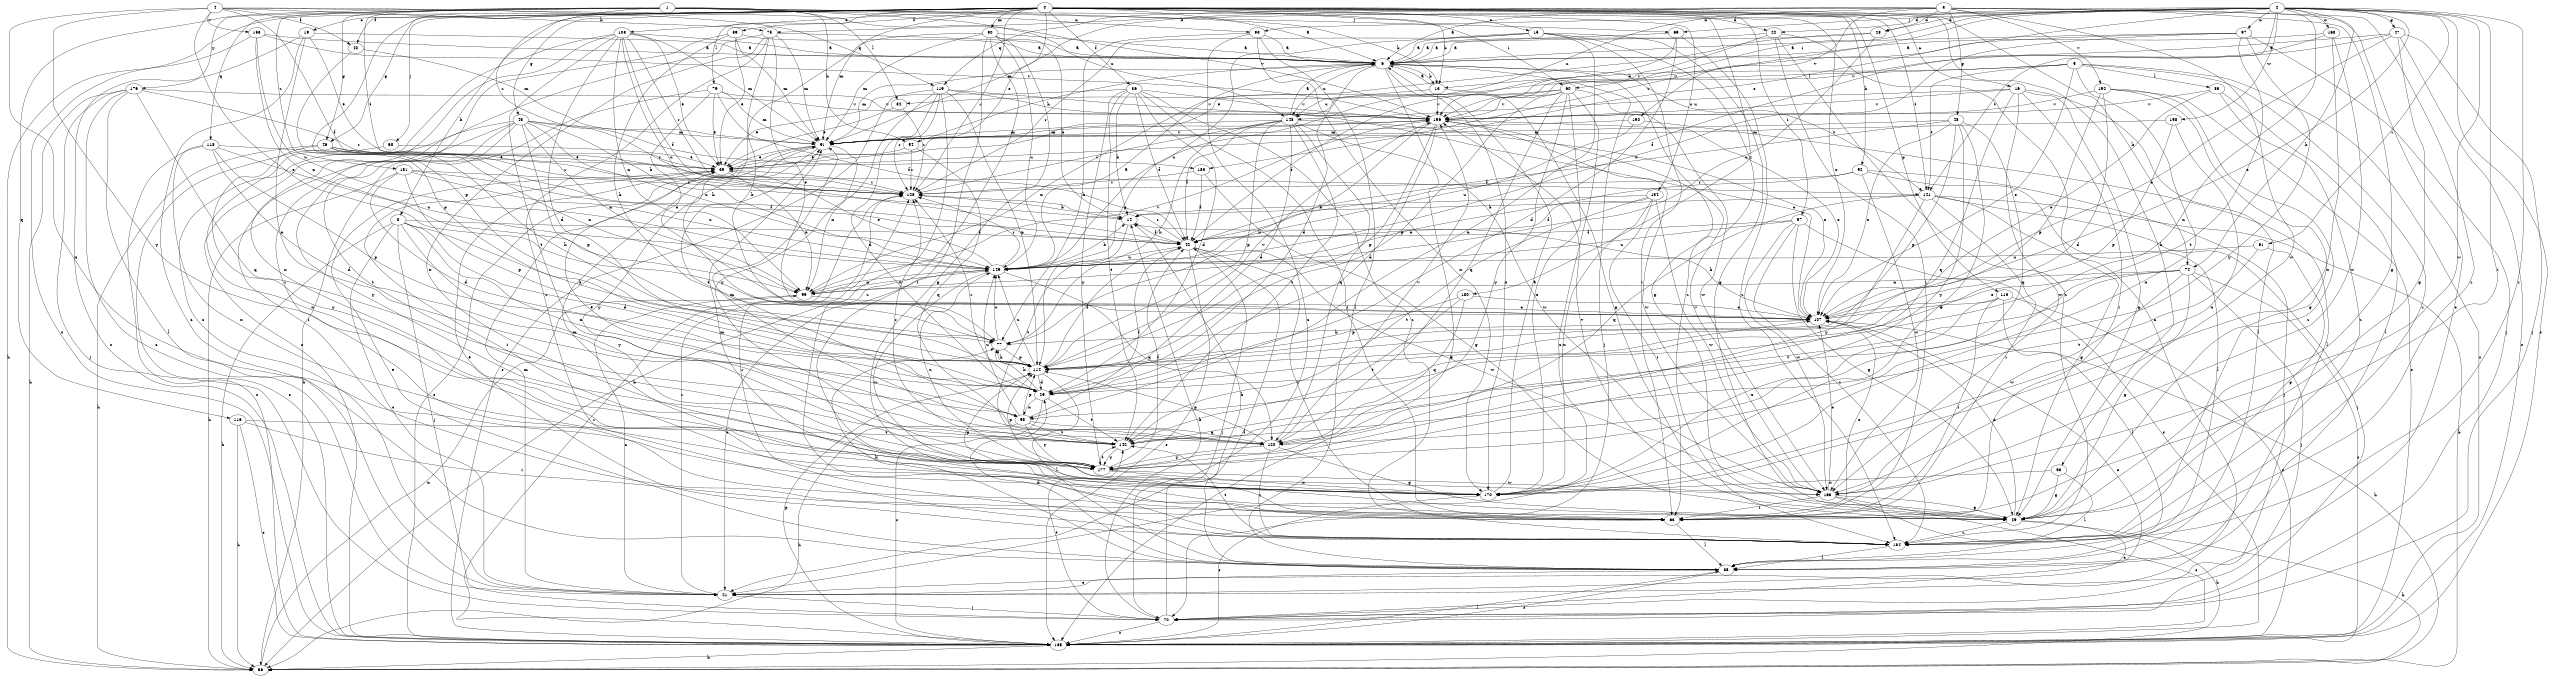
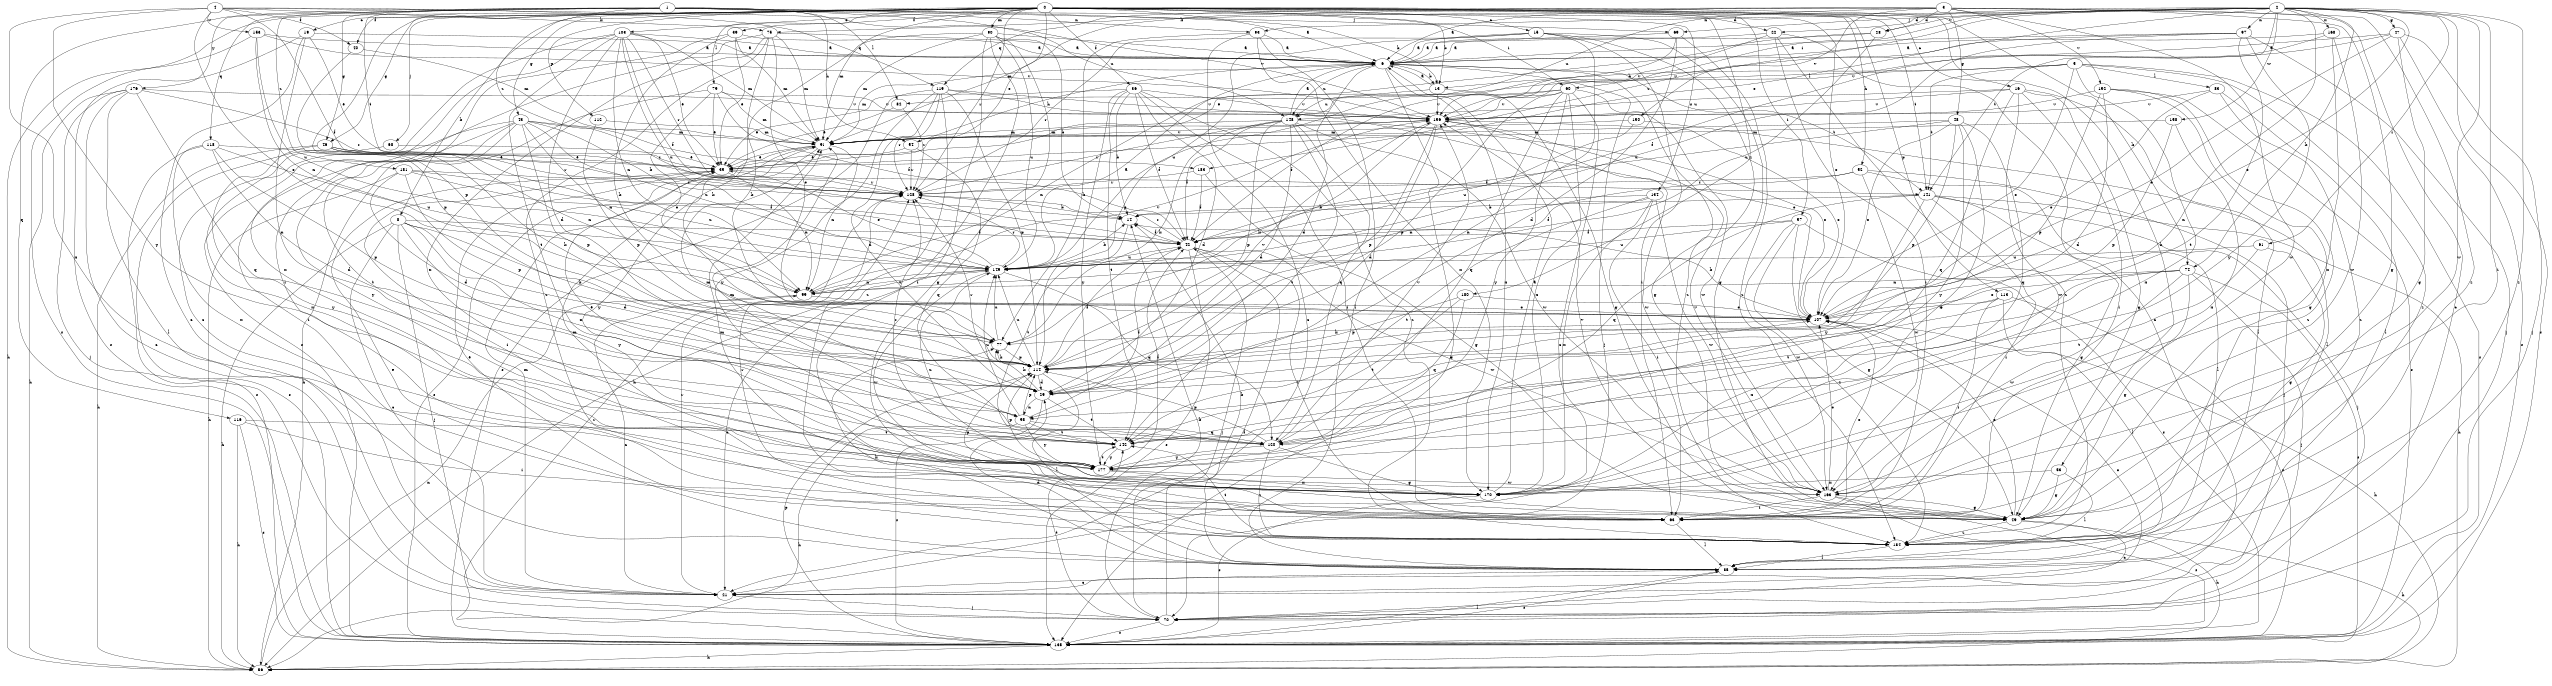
(1950, 20) -> (1950, 20)
none -> (598, 120)
(708, 282) -> (708, 282)
